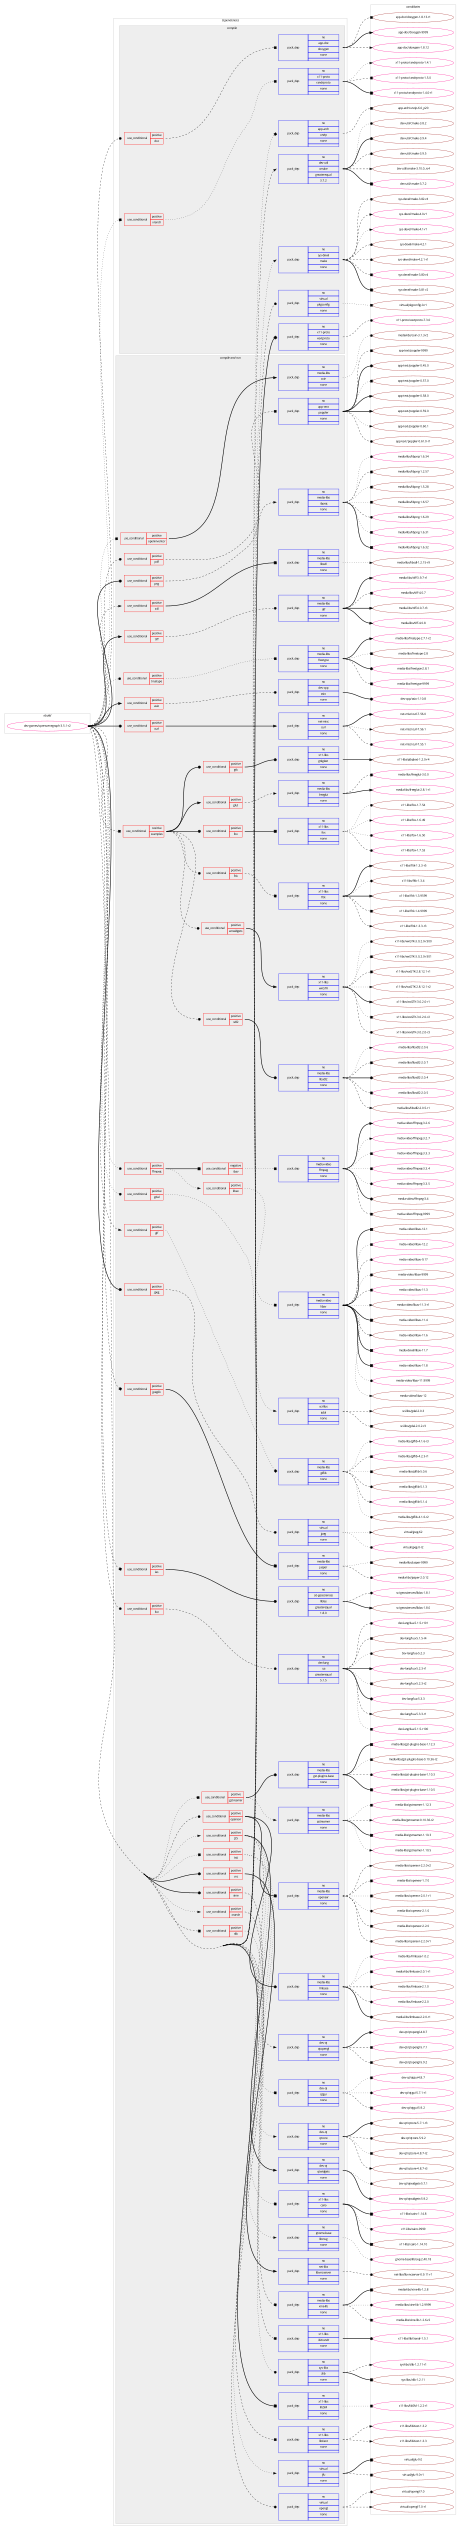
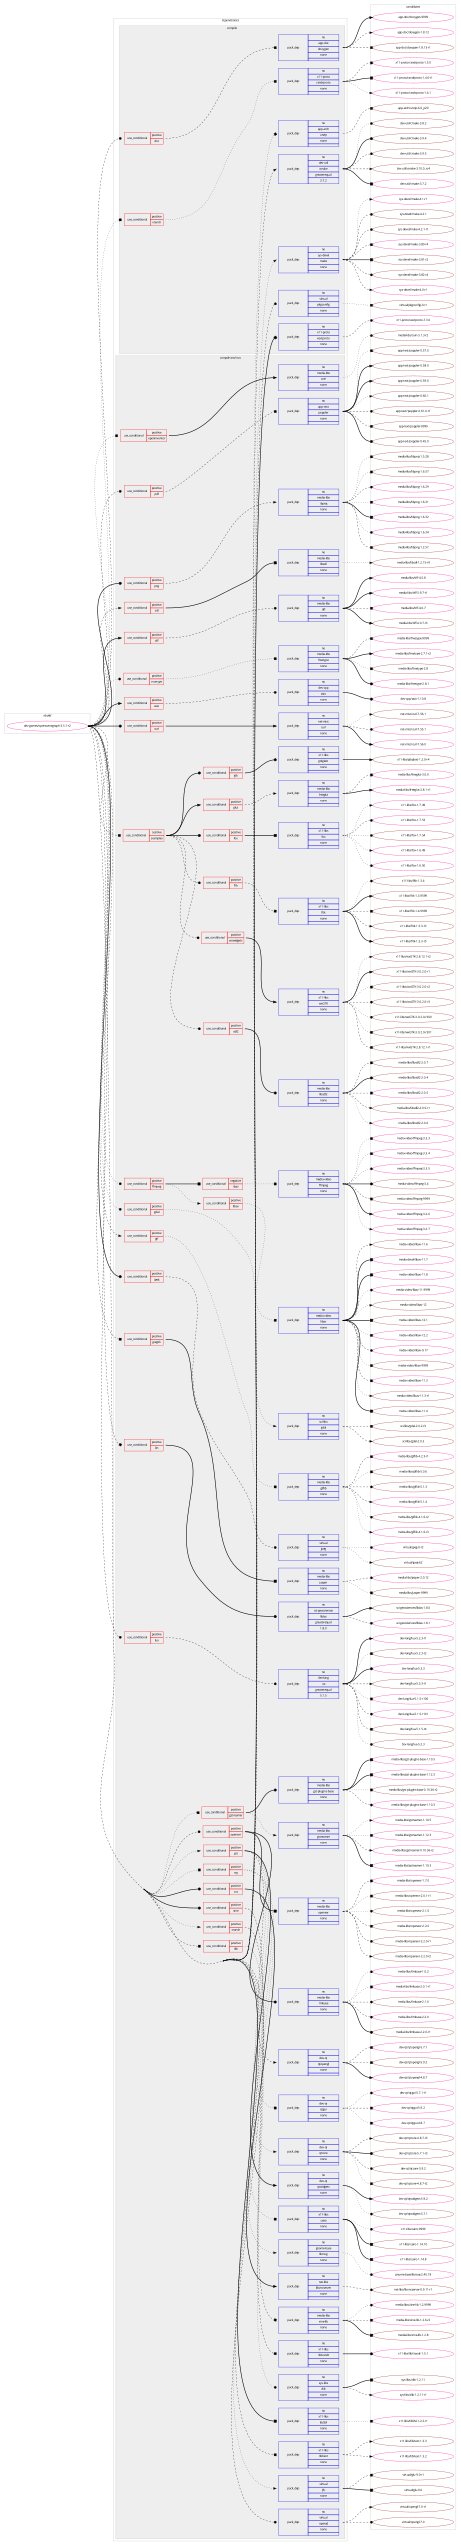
none -> (413, 805)
